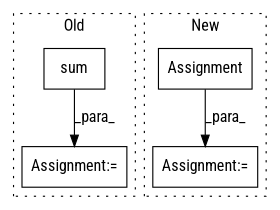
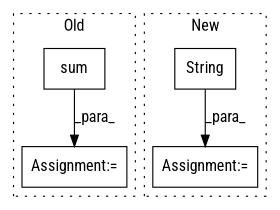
(205, 69) -> (205, 69)
